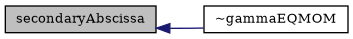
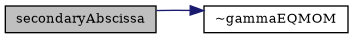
(187, 28) -> (173, 10)
